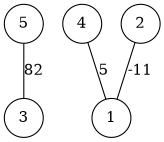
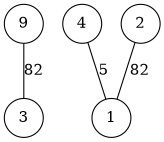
(24, 24) -> (24, 24)
(140, 71) -> (140, 71)
